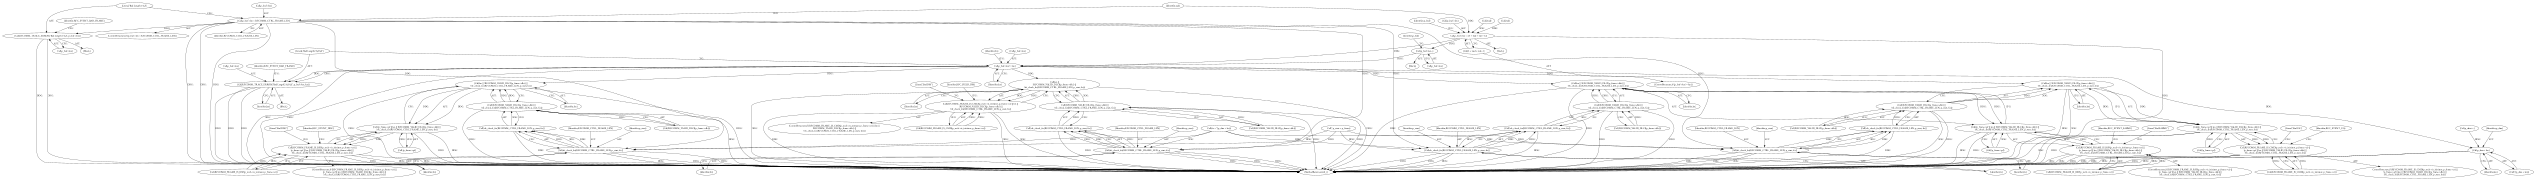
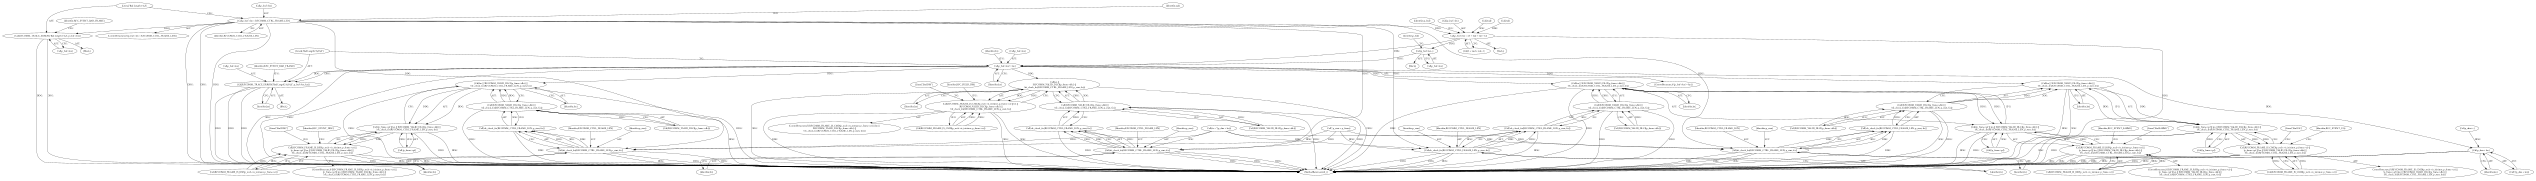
(1331, 8) -> (875, 23)
(1576, 74) -> (1389, 75)
(2495, 128) -> none
